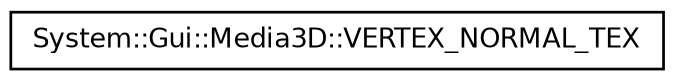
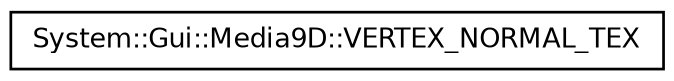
(337, 41) -> (337, 41)
